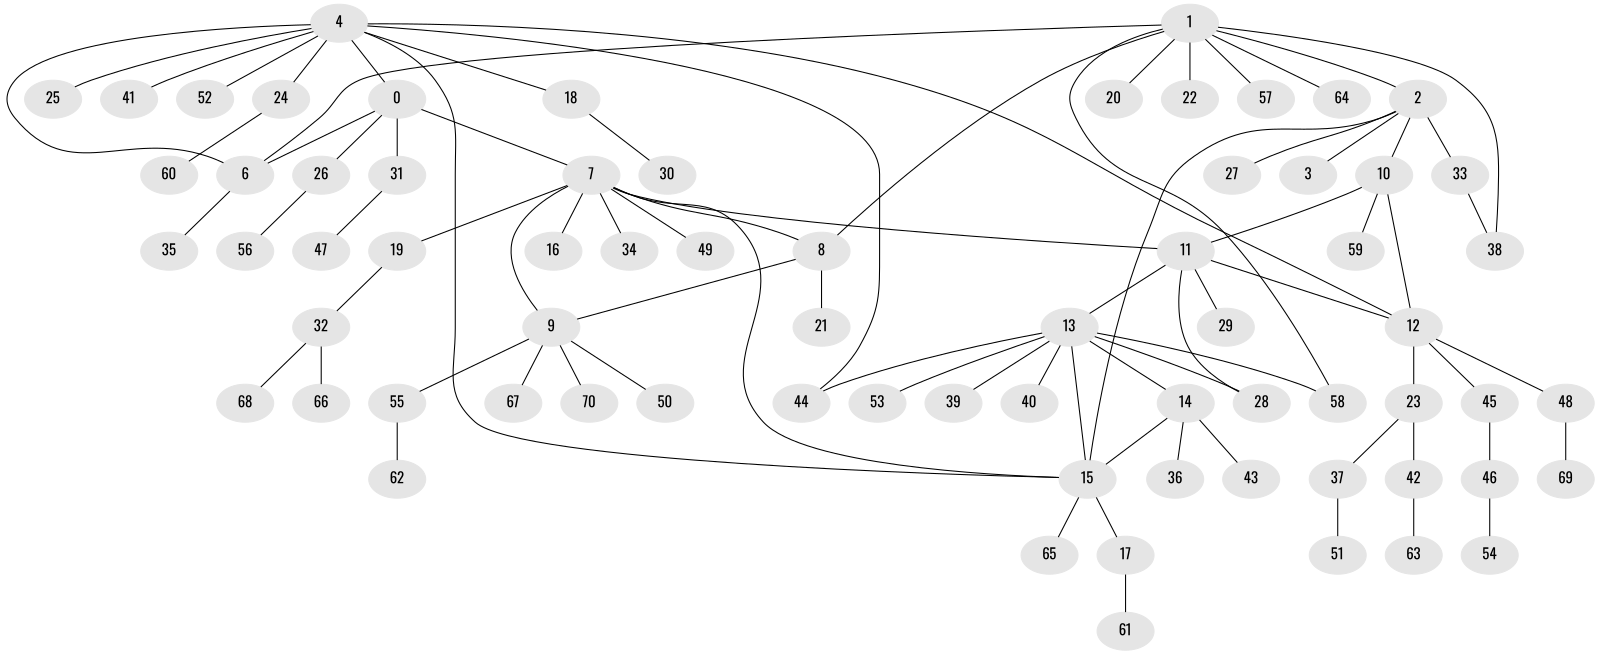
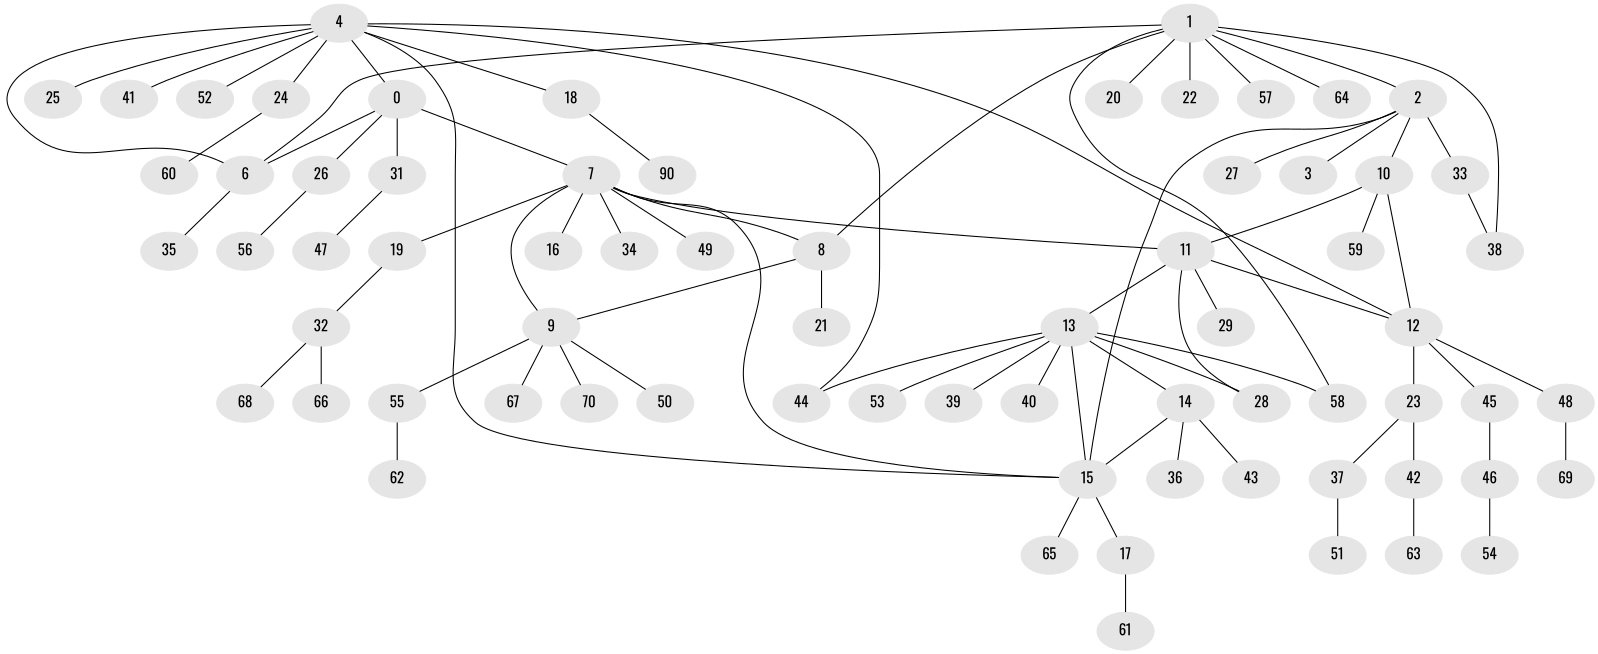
(667, 175) -> (667, 175)
